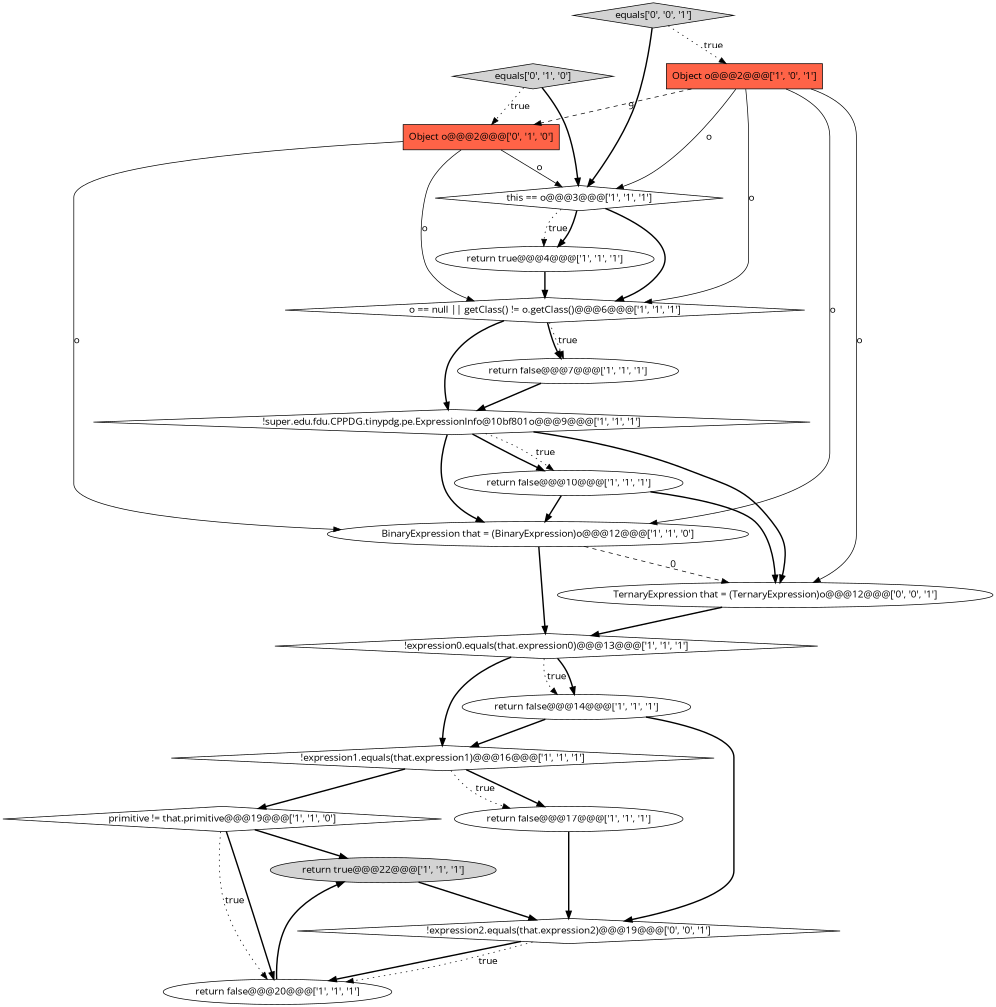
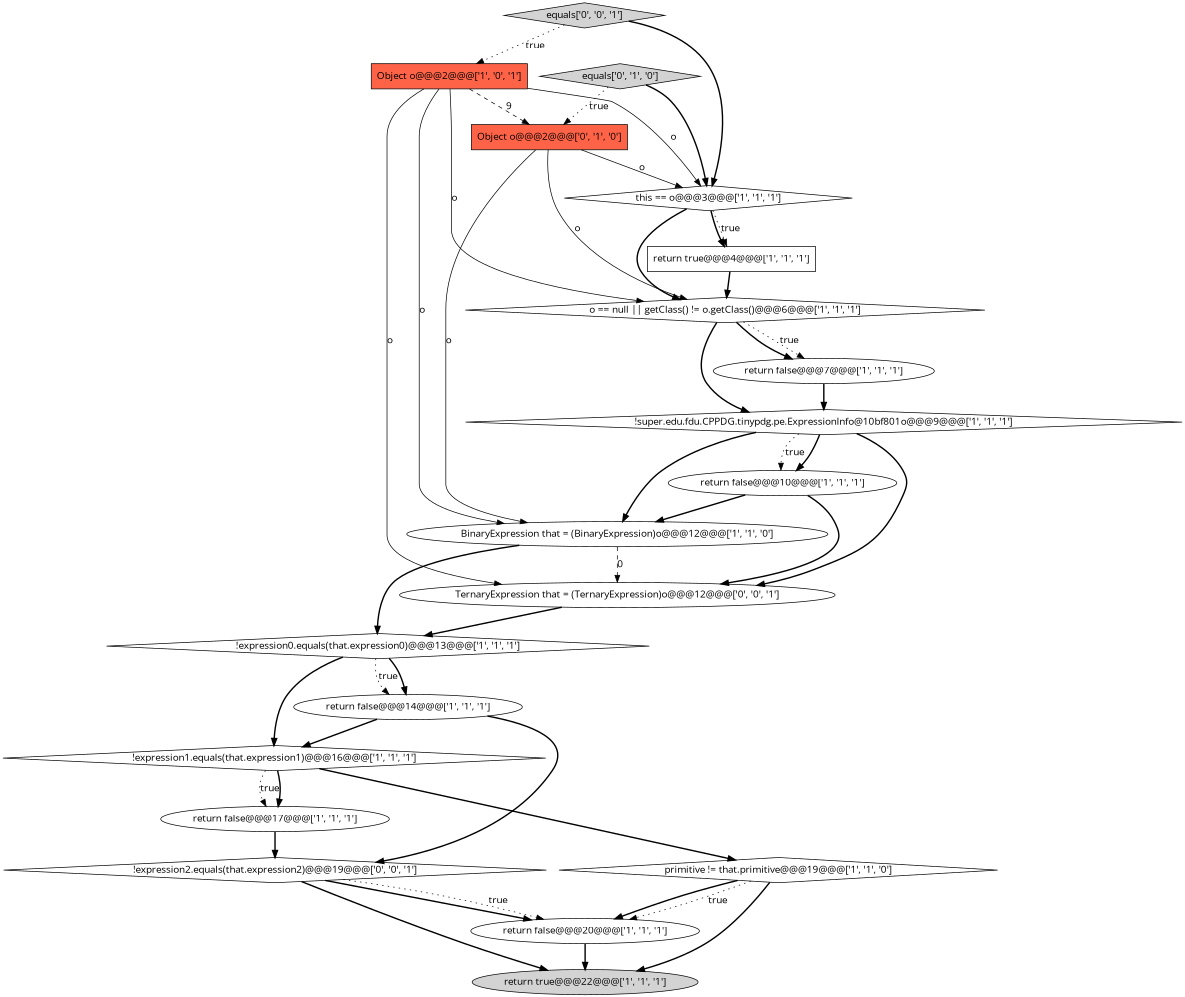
(545, 259) -> (731, 259)
(474, 900) -> (420, 927)
